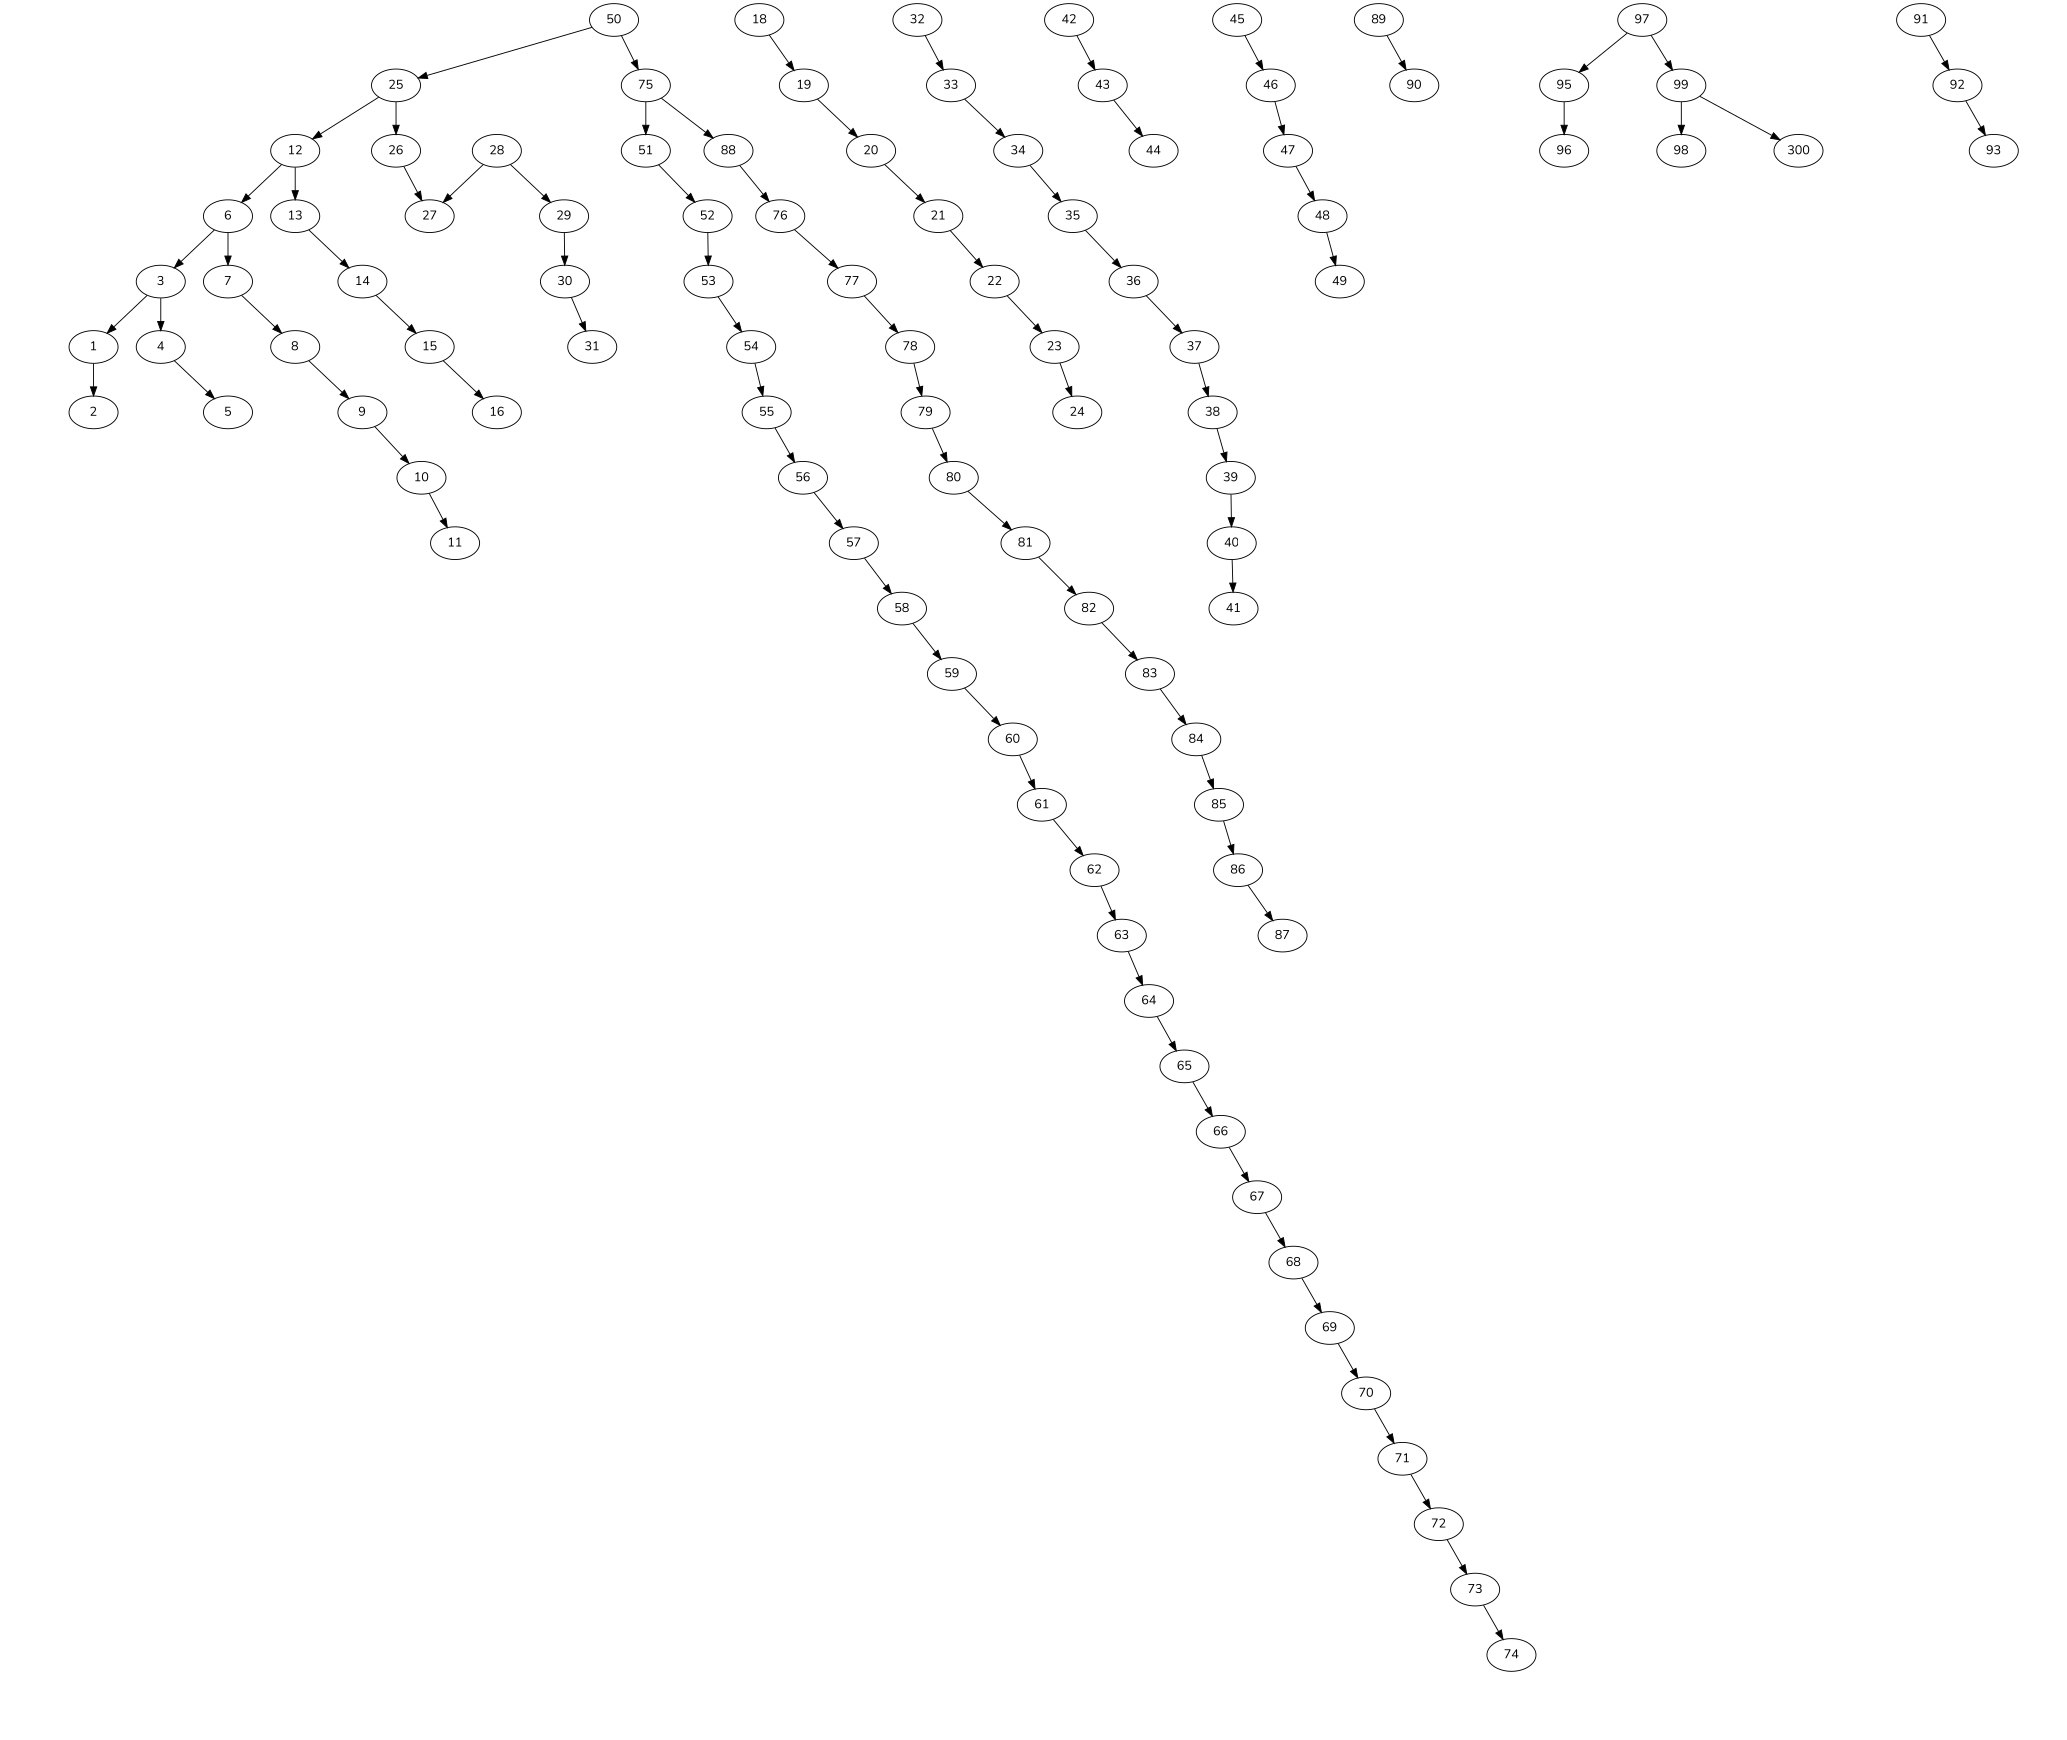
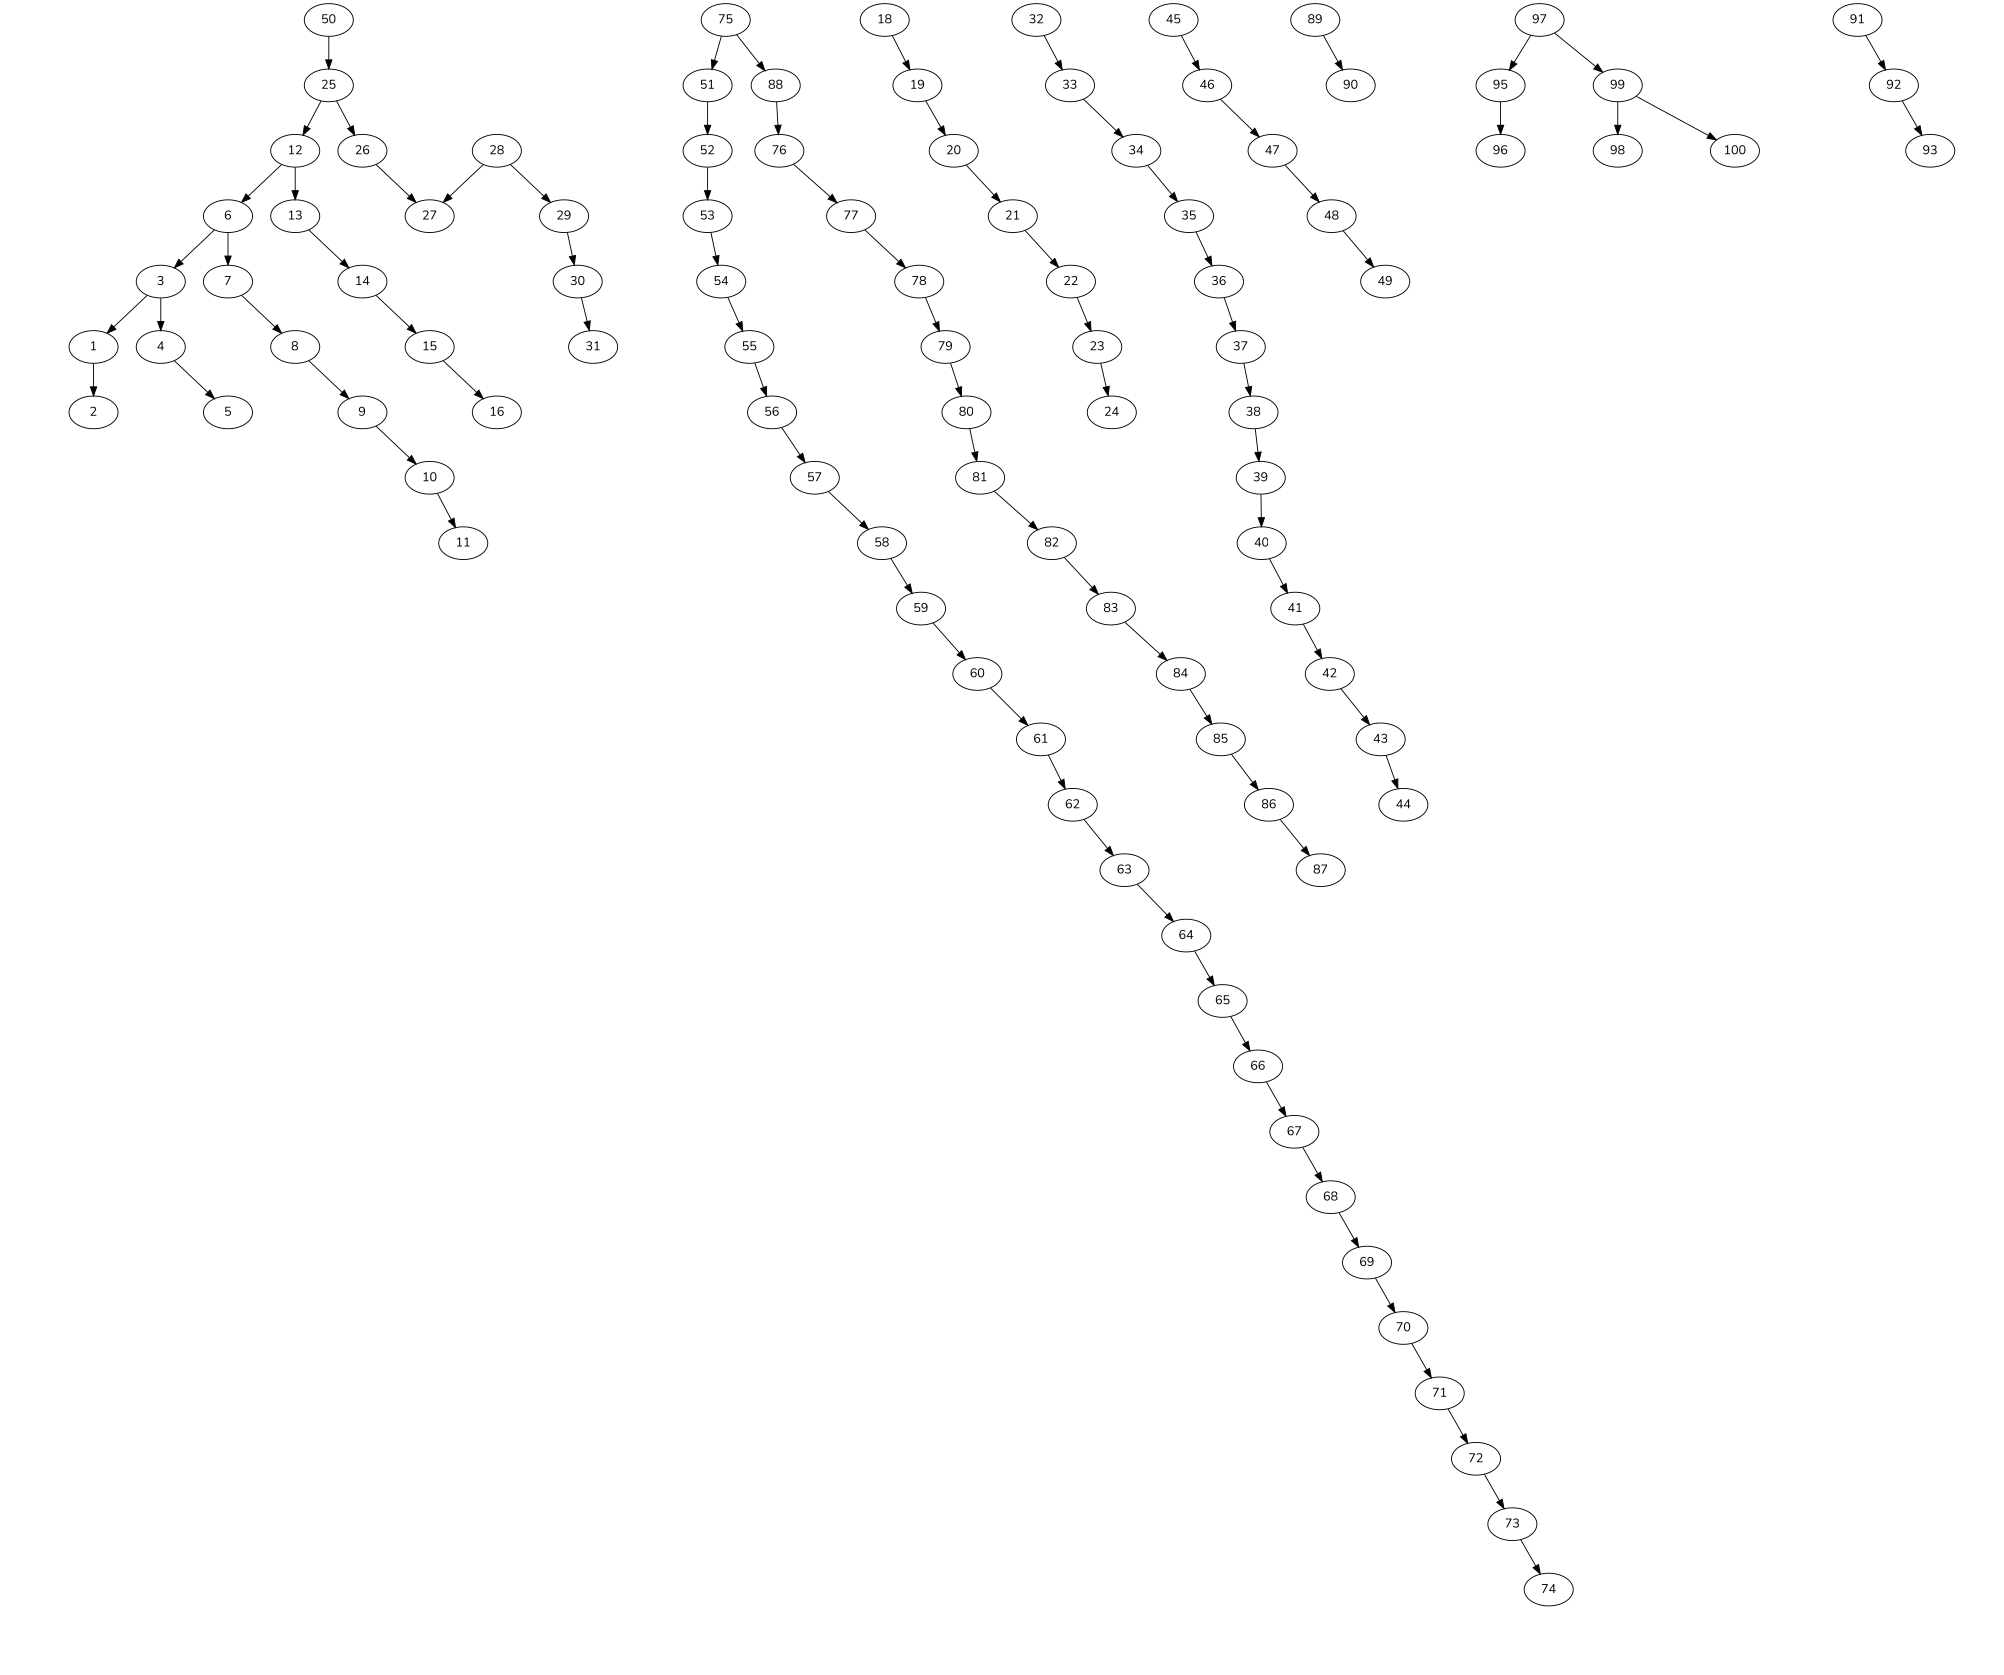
(628, 48) -> none
(1799, 151) -> (1735, 151)
none -> (1310, 637)
